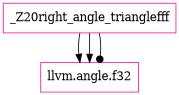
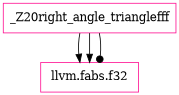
(90, 77) -> (90, 77)
